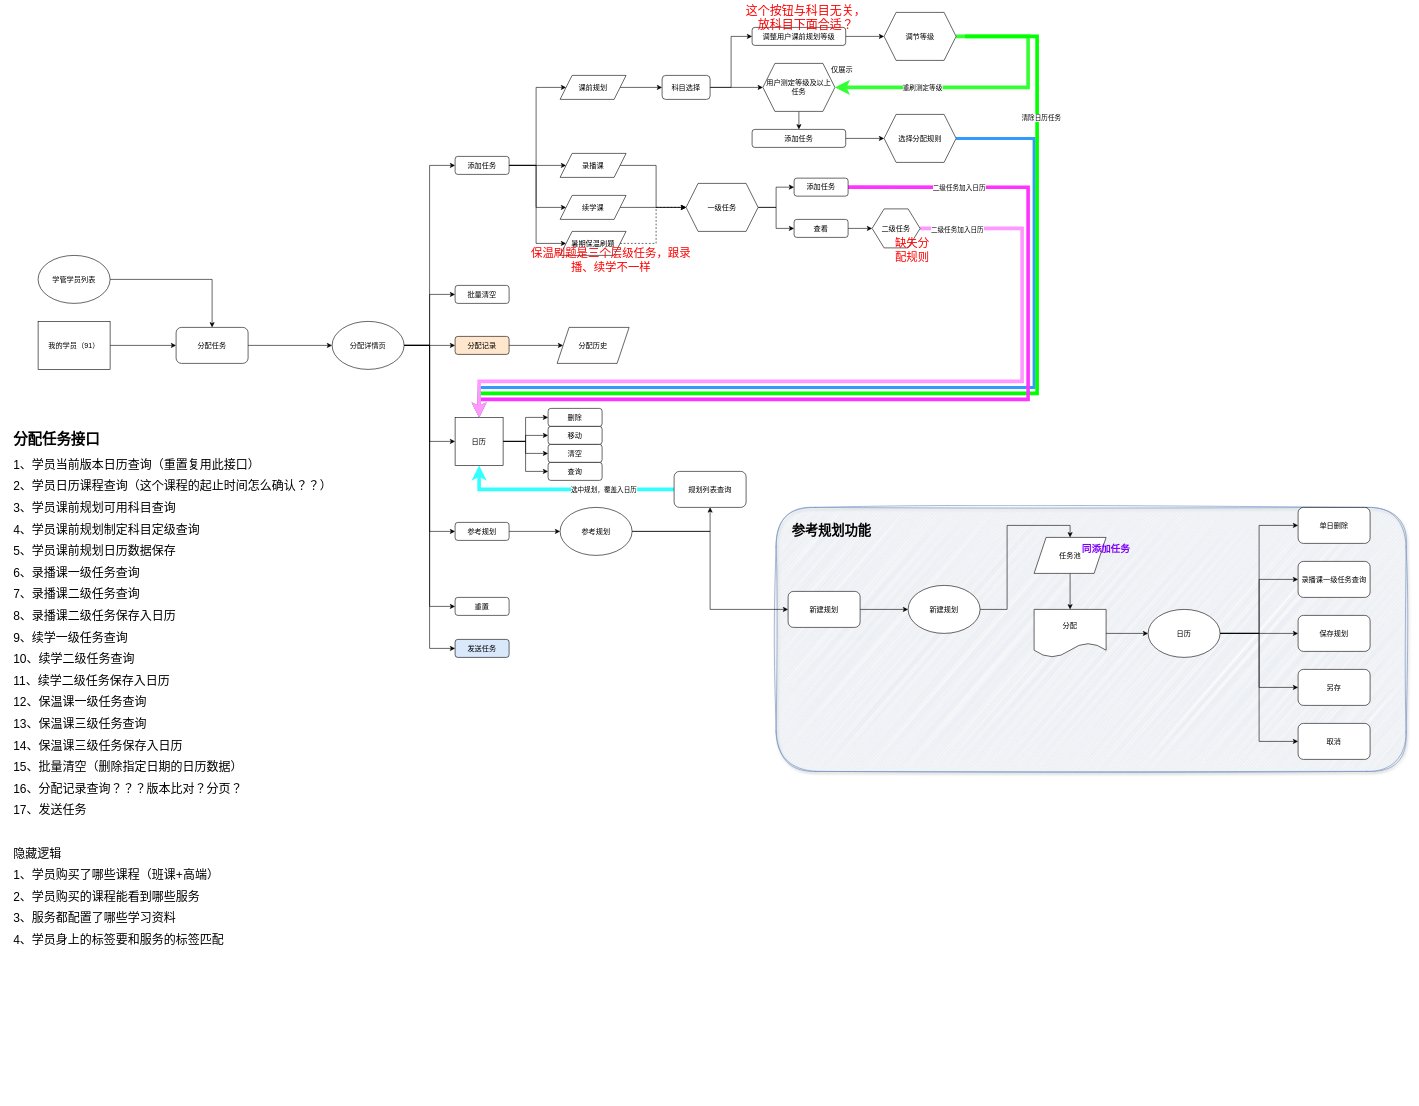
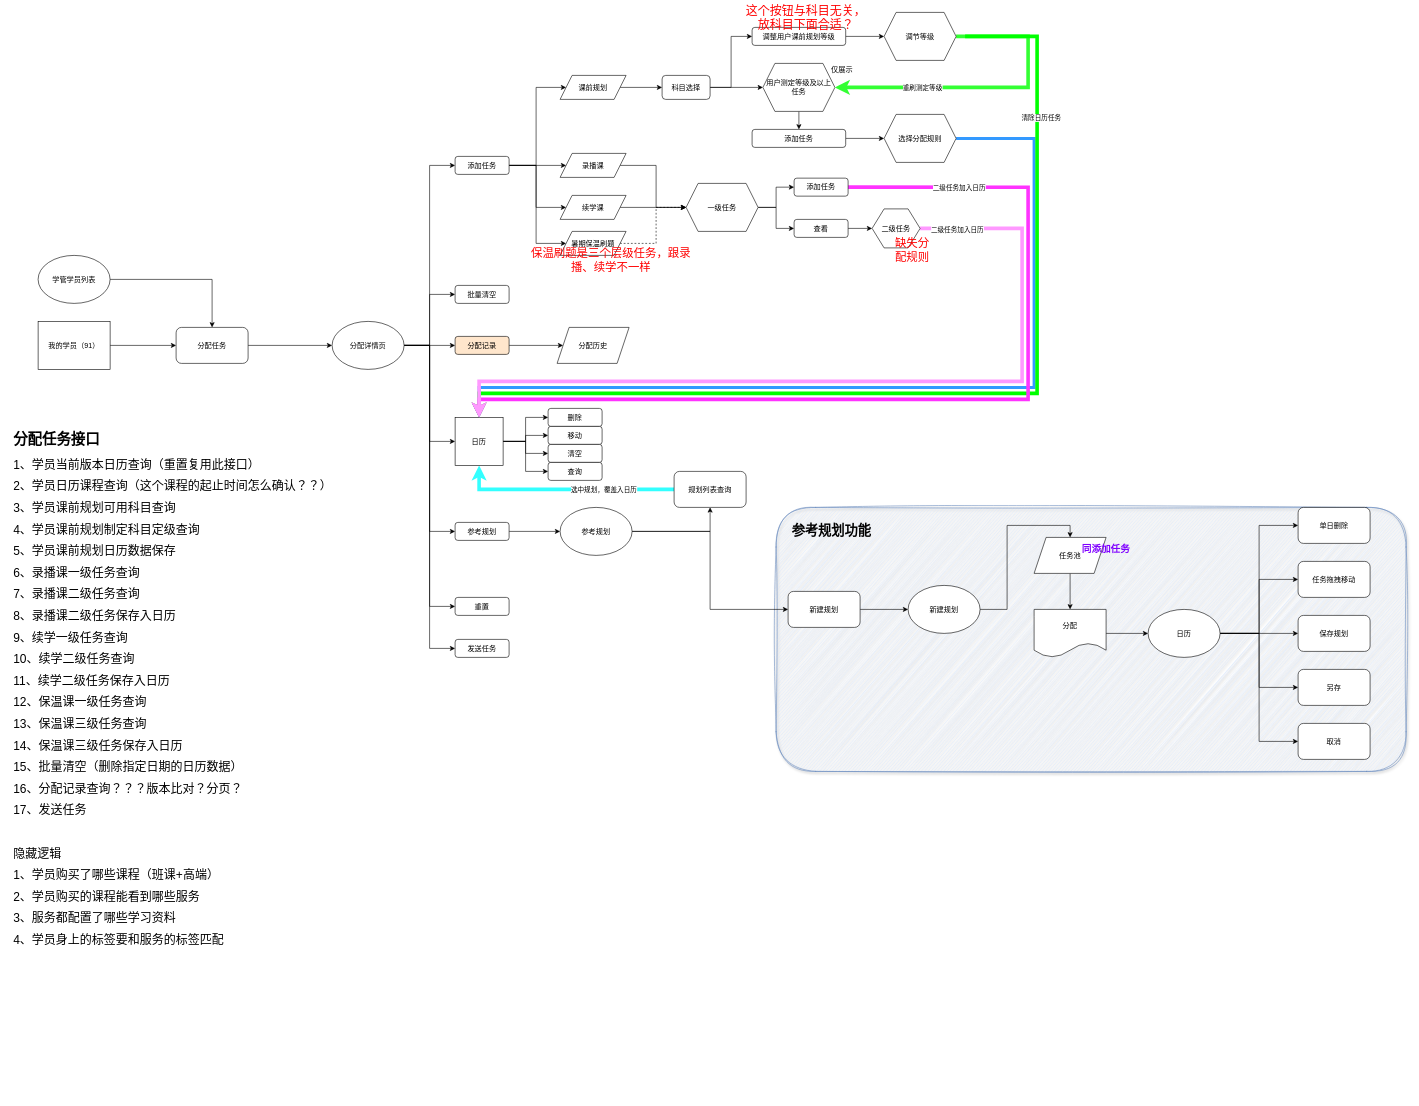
(1334, 579) -> (1334, 579)
(482, 648) -> (482, 648)
